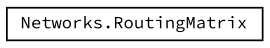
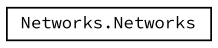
(135, 24) -> (109, 24)
